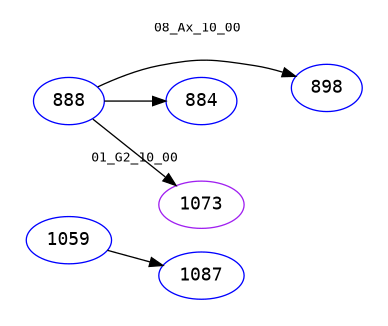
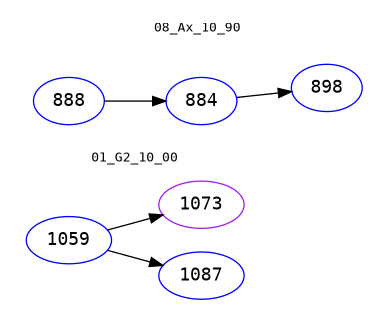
(198, 28) -> (198, 28)
(189, 61) -> (258, 95)
(136, 154) -> (129, 224)
